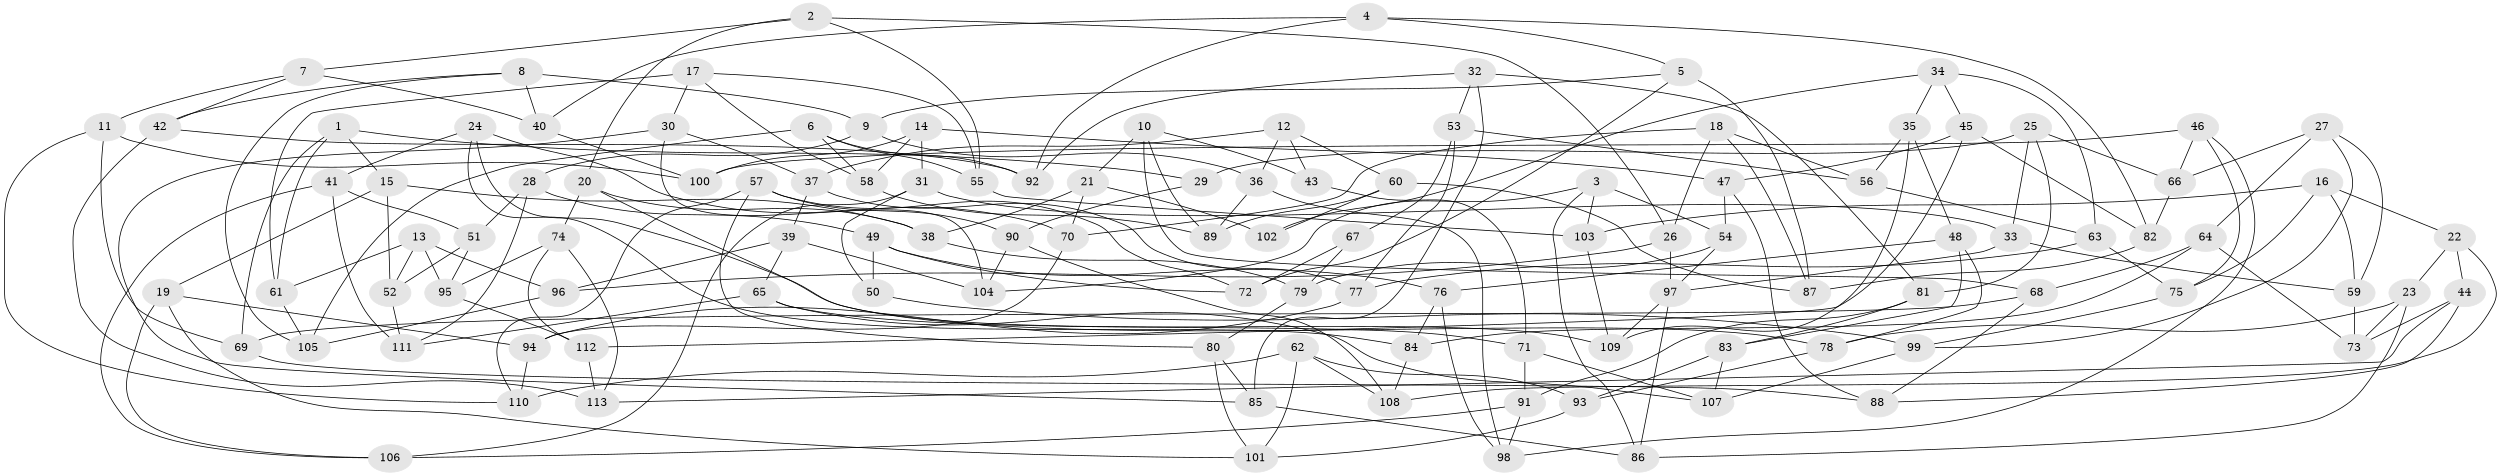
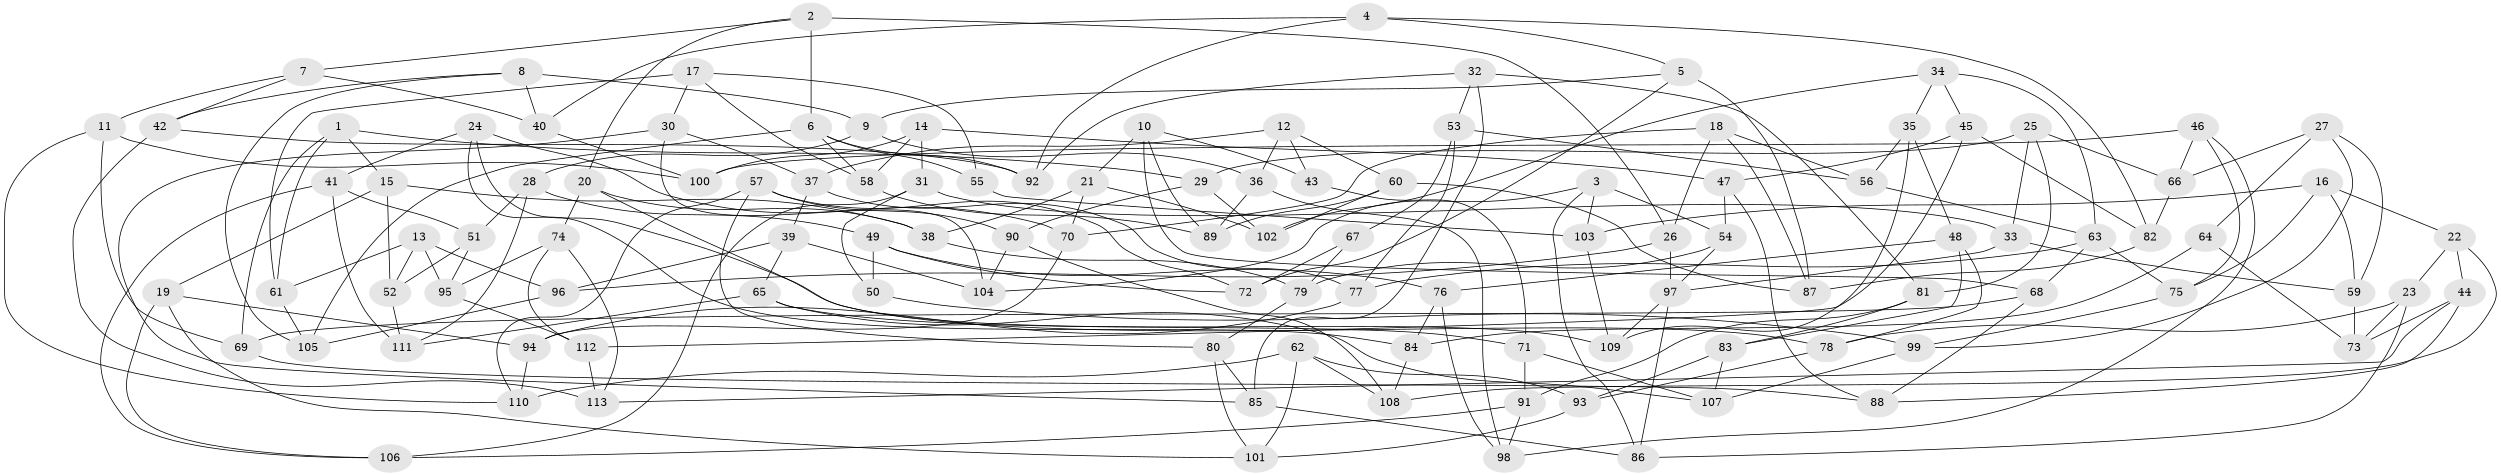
(930, 73) -> (811, 72)
none -> (1230, 207)
(2124, 270) -> (2060, 271)
